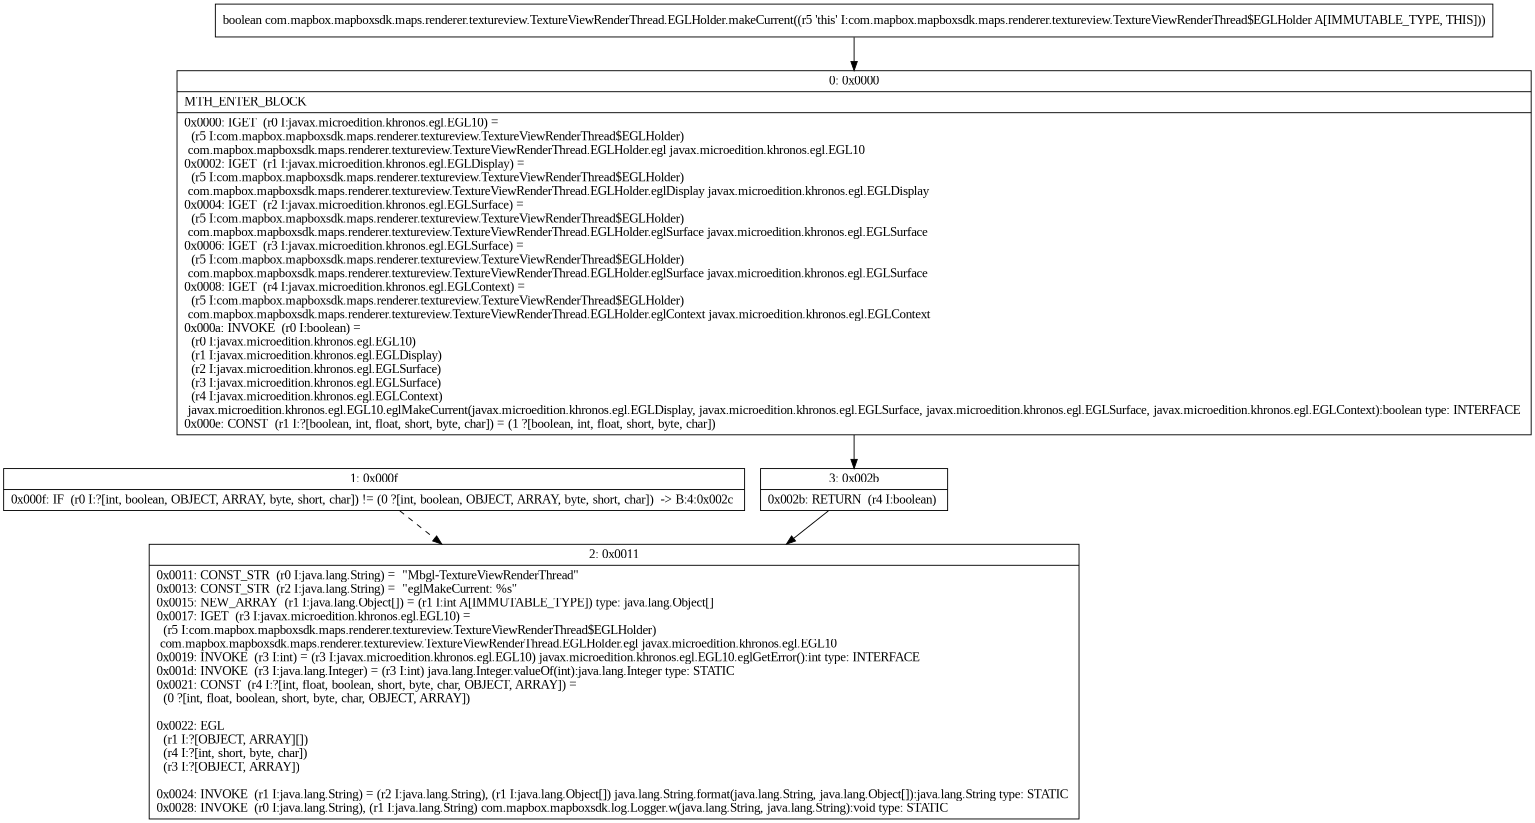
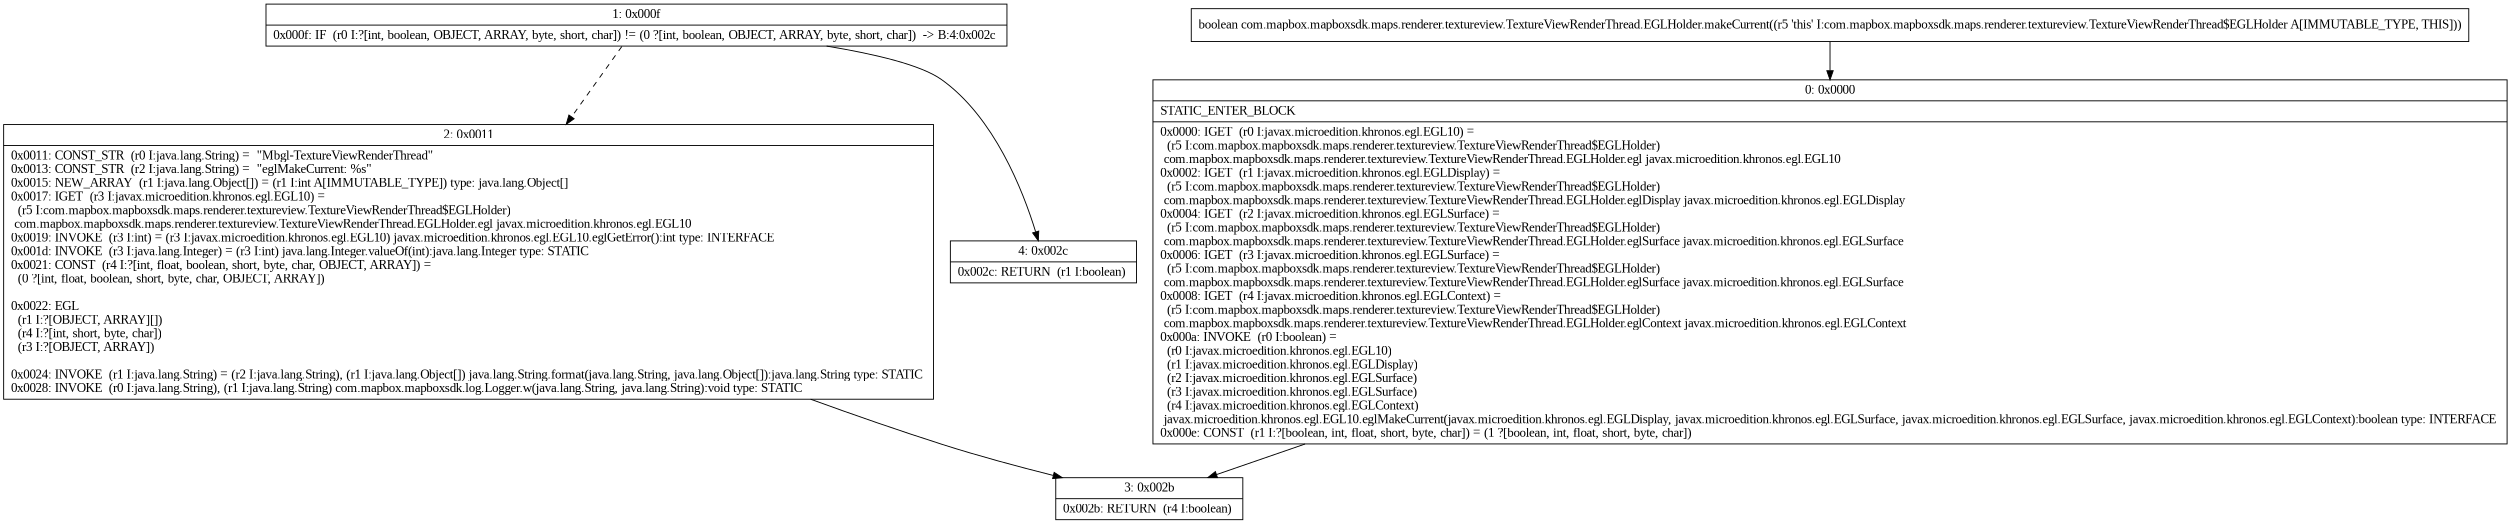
(245, 102) -> (1228, 111)
none -> (1043, 262)
(811, 525) -> (931, 441)
